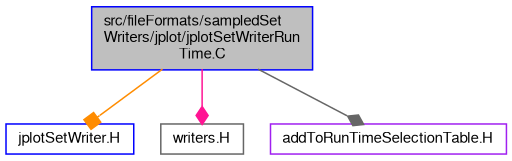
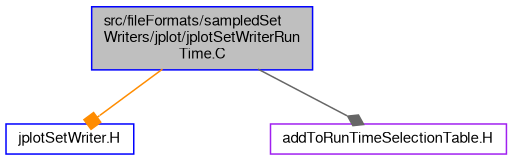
(202, 139) -> none
